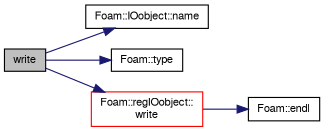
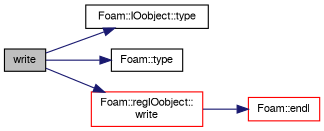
(147, 17) -> (147, 17)
(284, 109) -> (284, 109)
